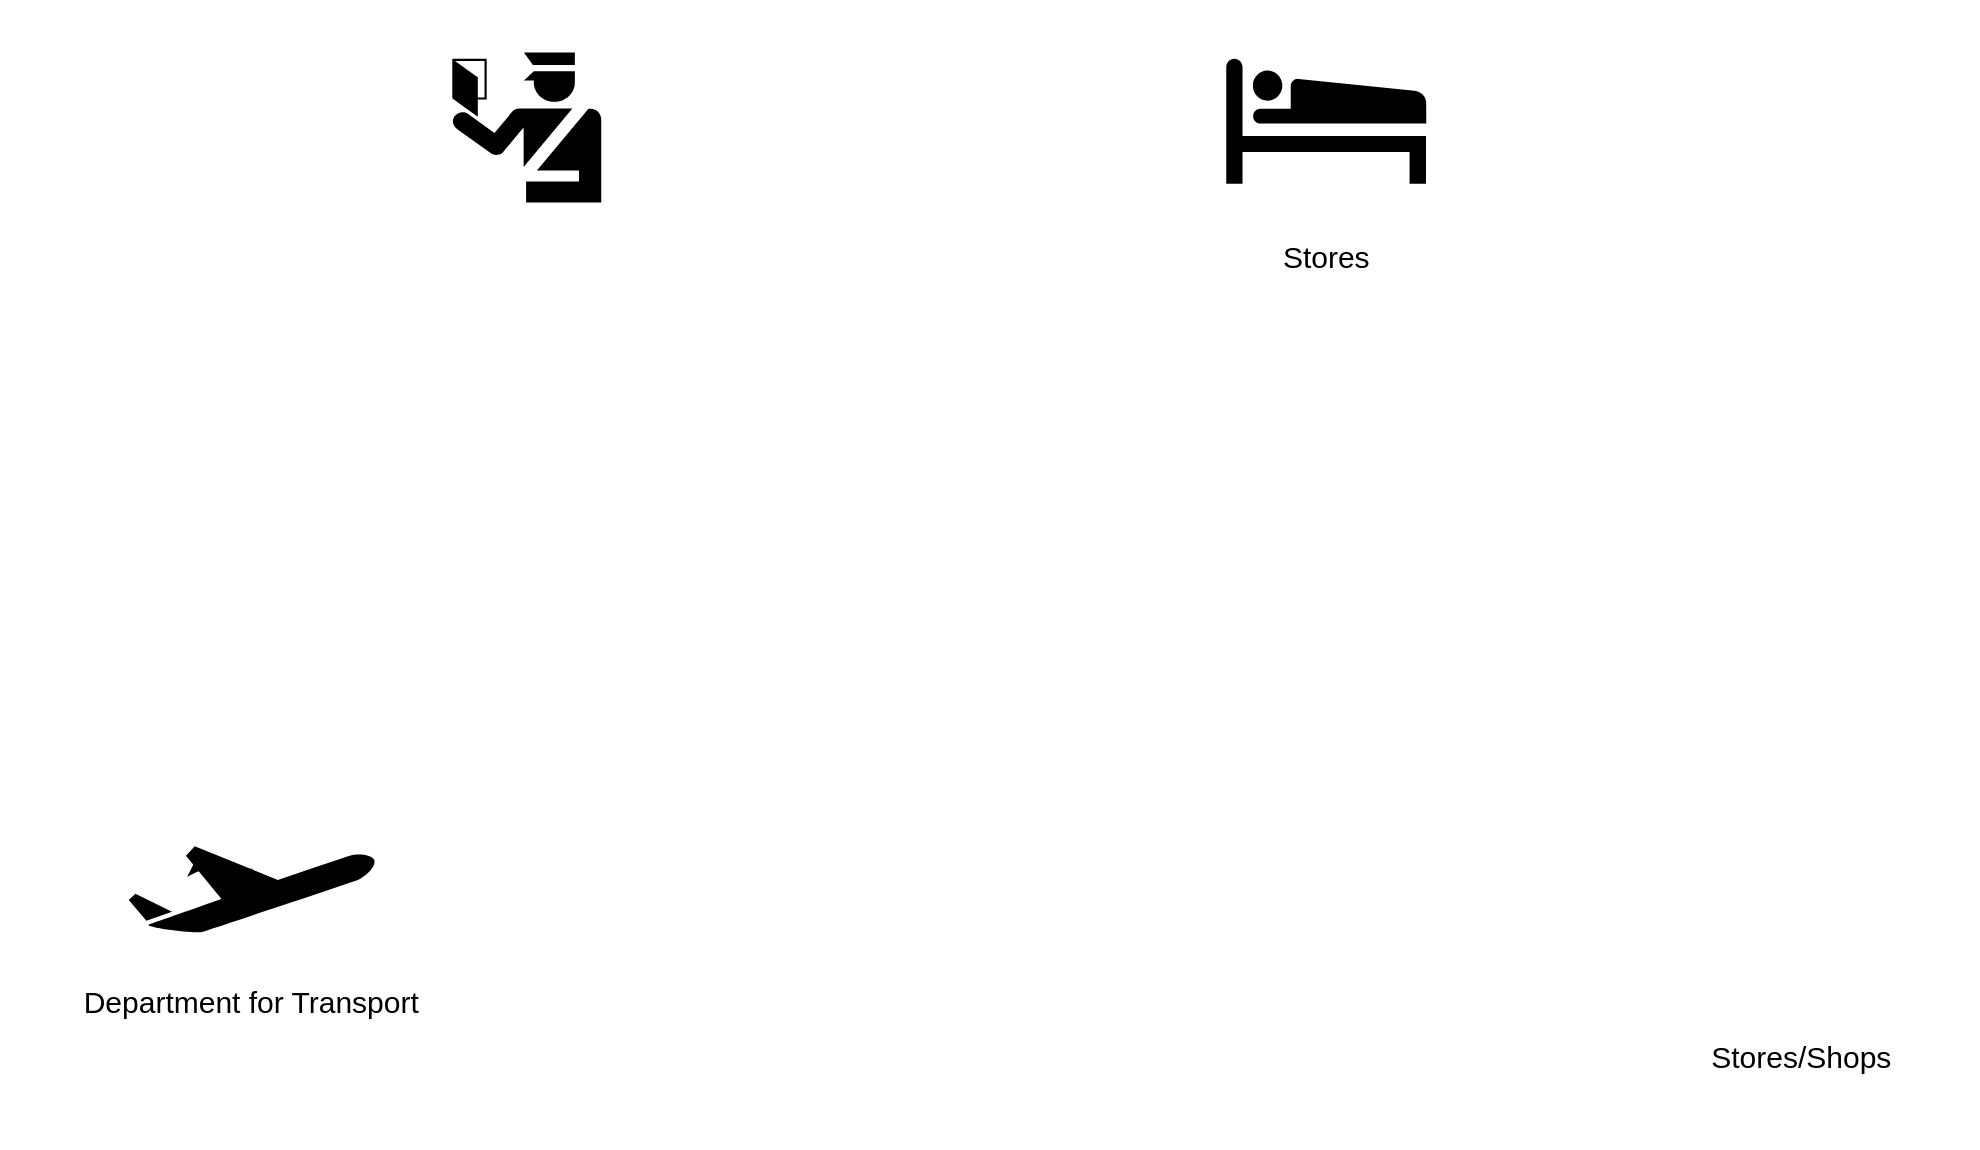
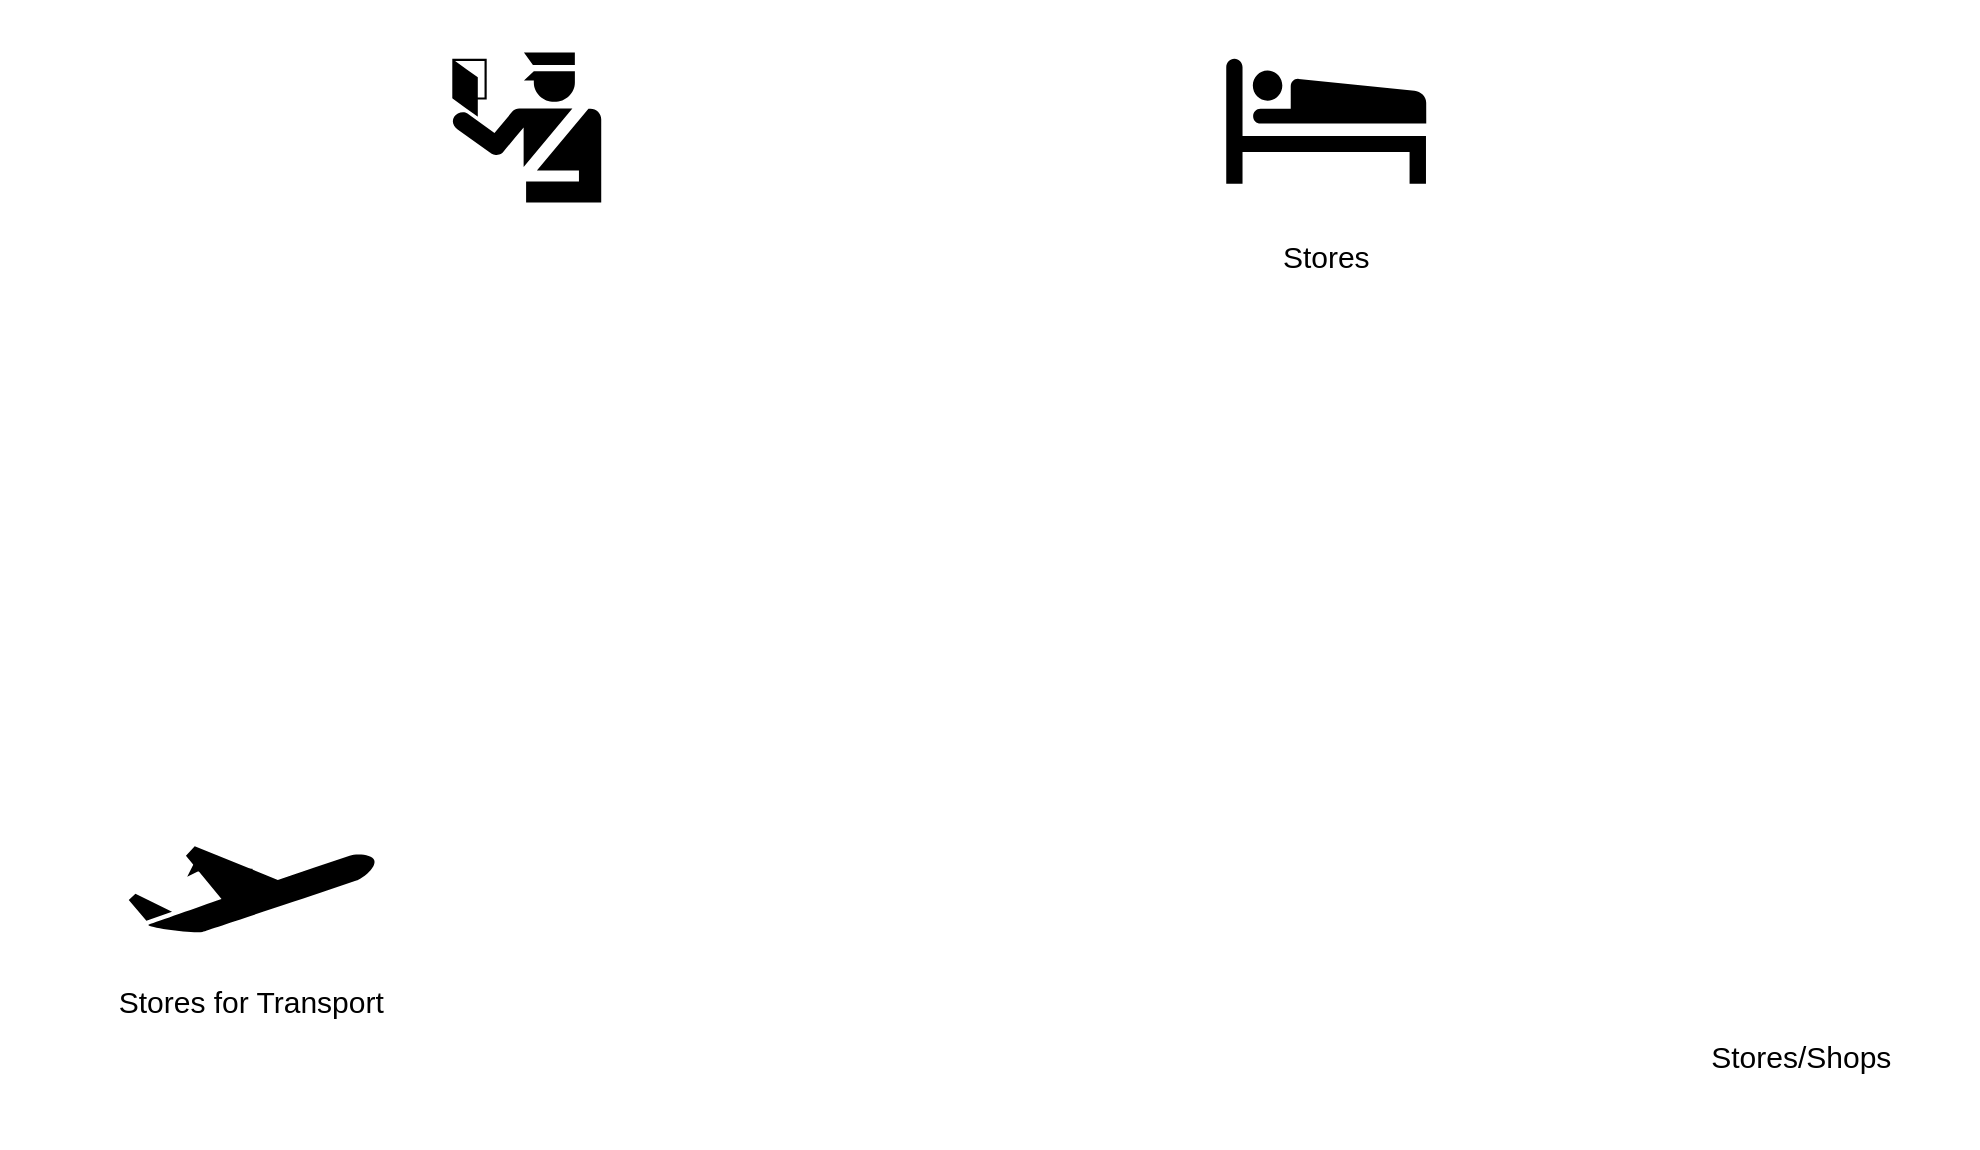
(253, 1004) -> (253, 1004)
